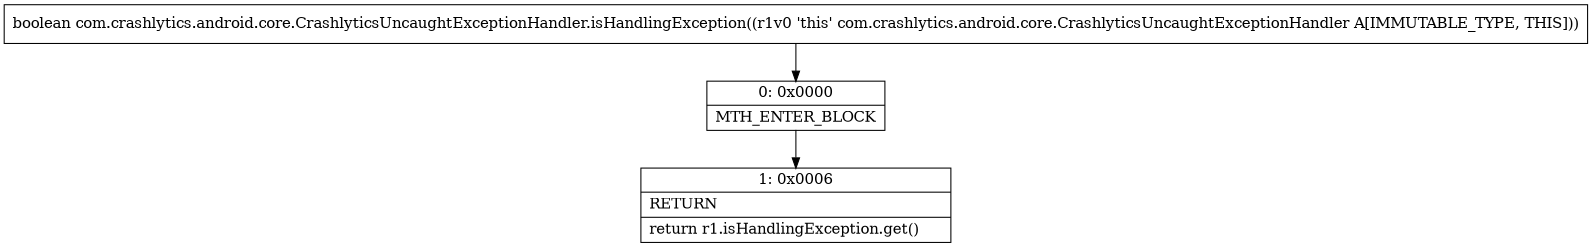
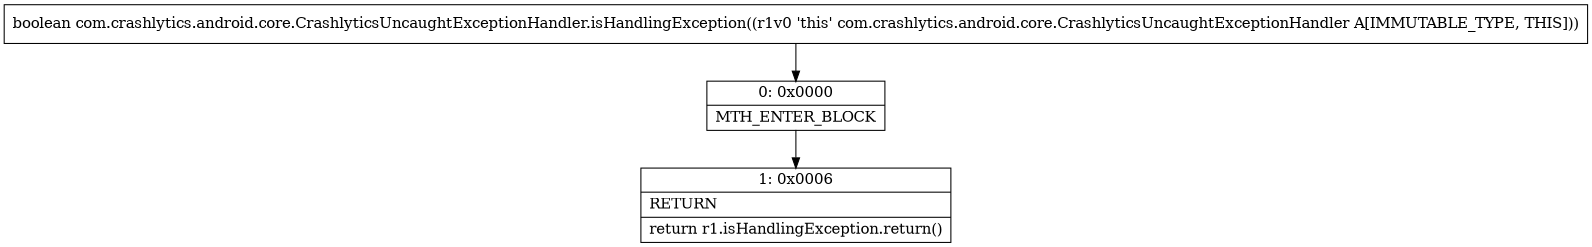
(784, 229) -> (796, 229)
